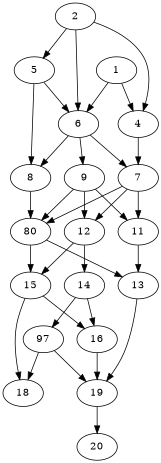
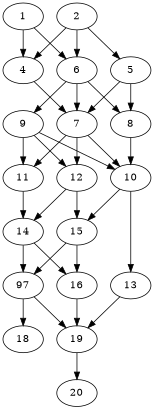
(54, 94) -> (107, 94)
(31, 232) -> (131, 178)
(138, 255) -> (23, 201)
(15, 335) -> (53, 255)
